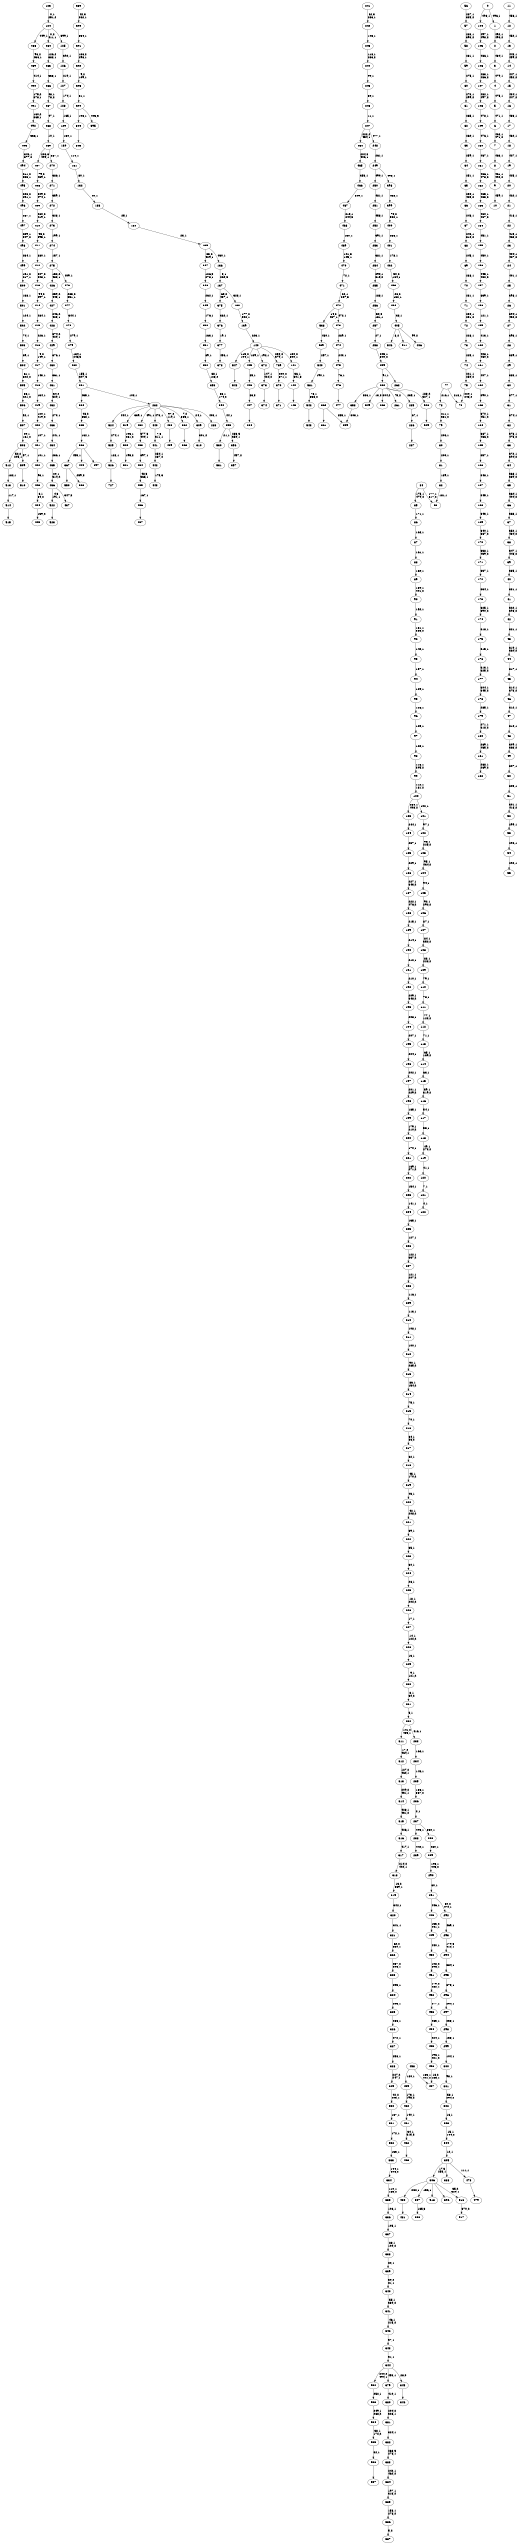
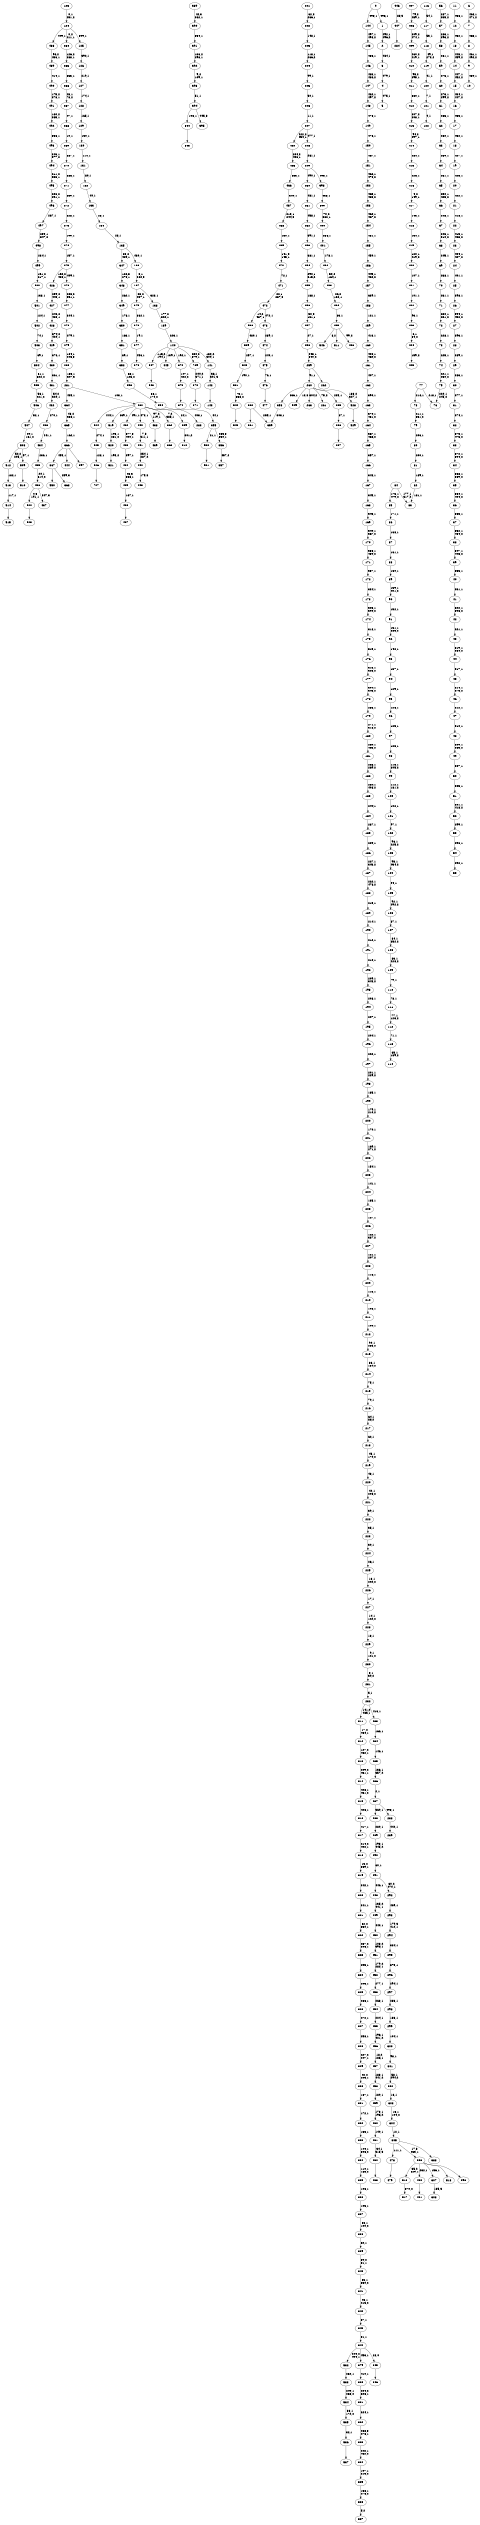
(495, 115) -> none
(40, 154) -> none
(249, 375) -> none
(409, 804) -> (368, 785)
(423, 1081) -> none
(420, 2076) -> (375, 2075)
